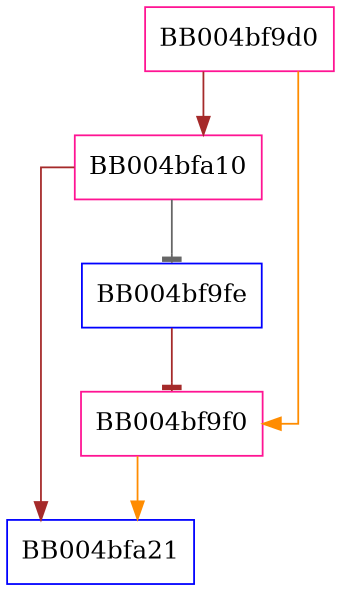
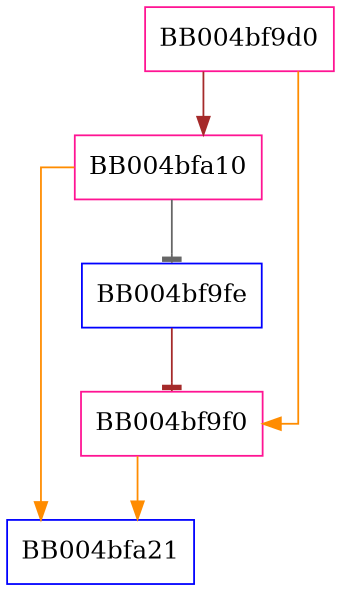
(41, 318) -> (41, 318)
